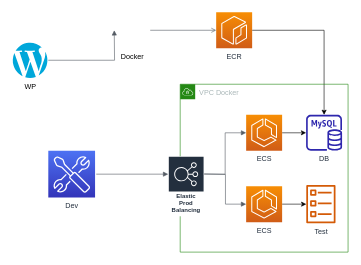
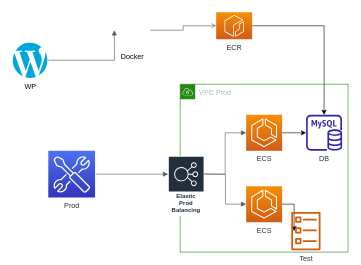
(234, 30) -> (234, 26)
(219, 93) -> (215, 93)
(321, 204) -> (306, 231)
(72, 206) -> (72, 206)
